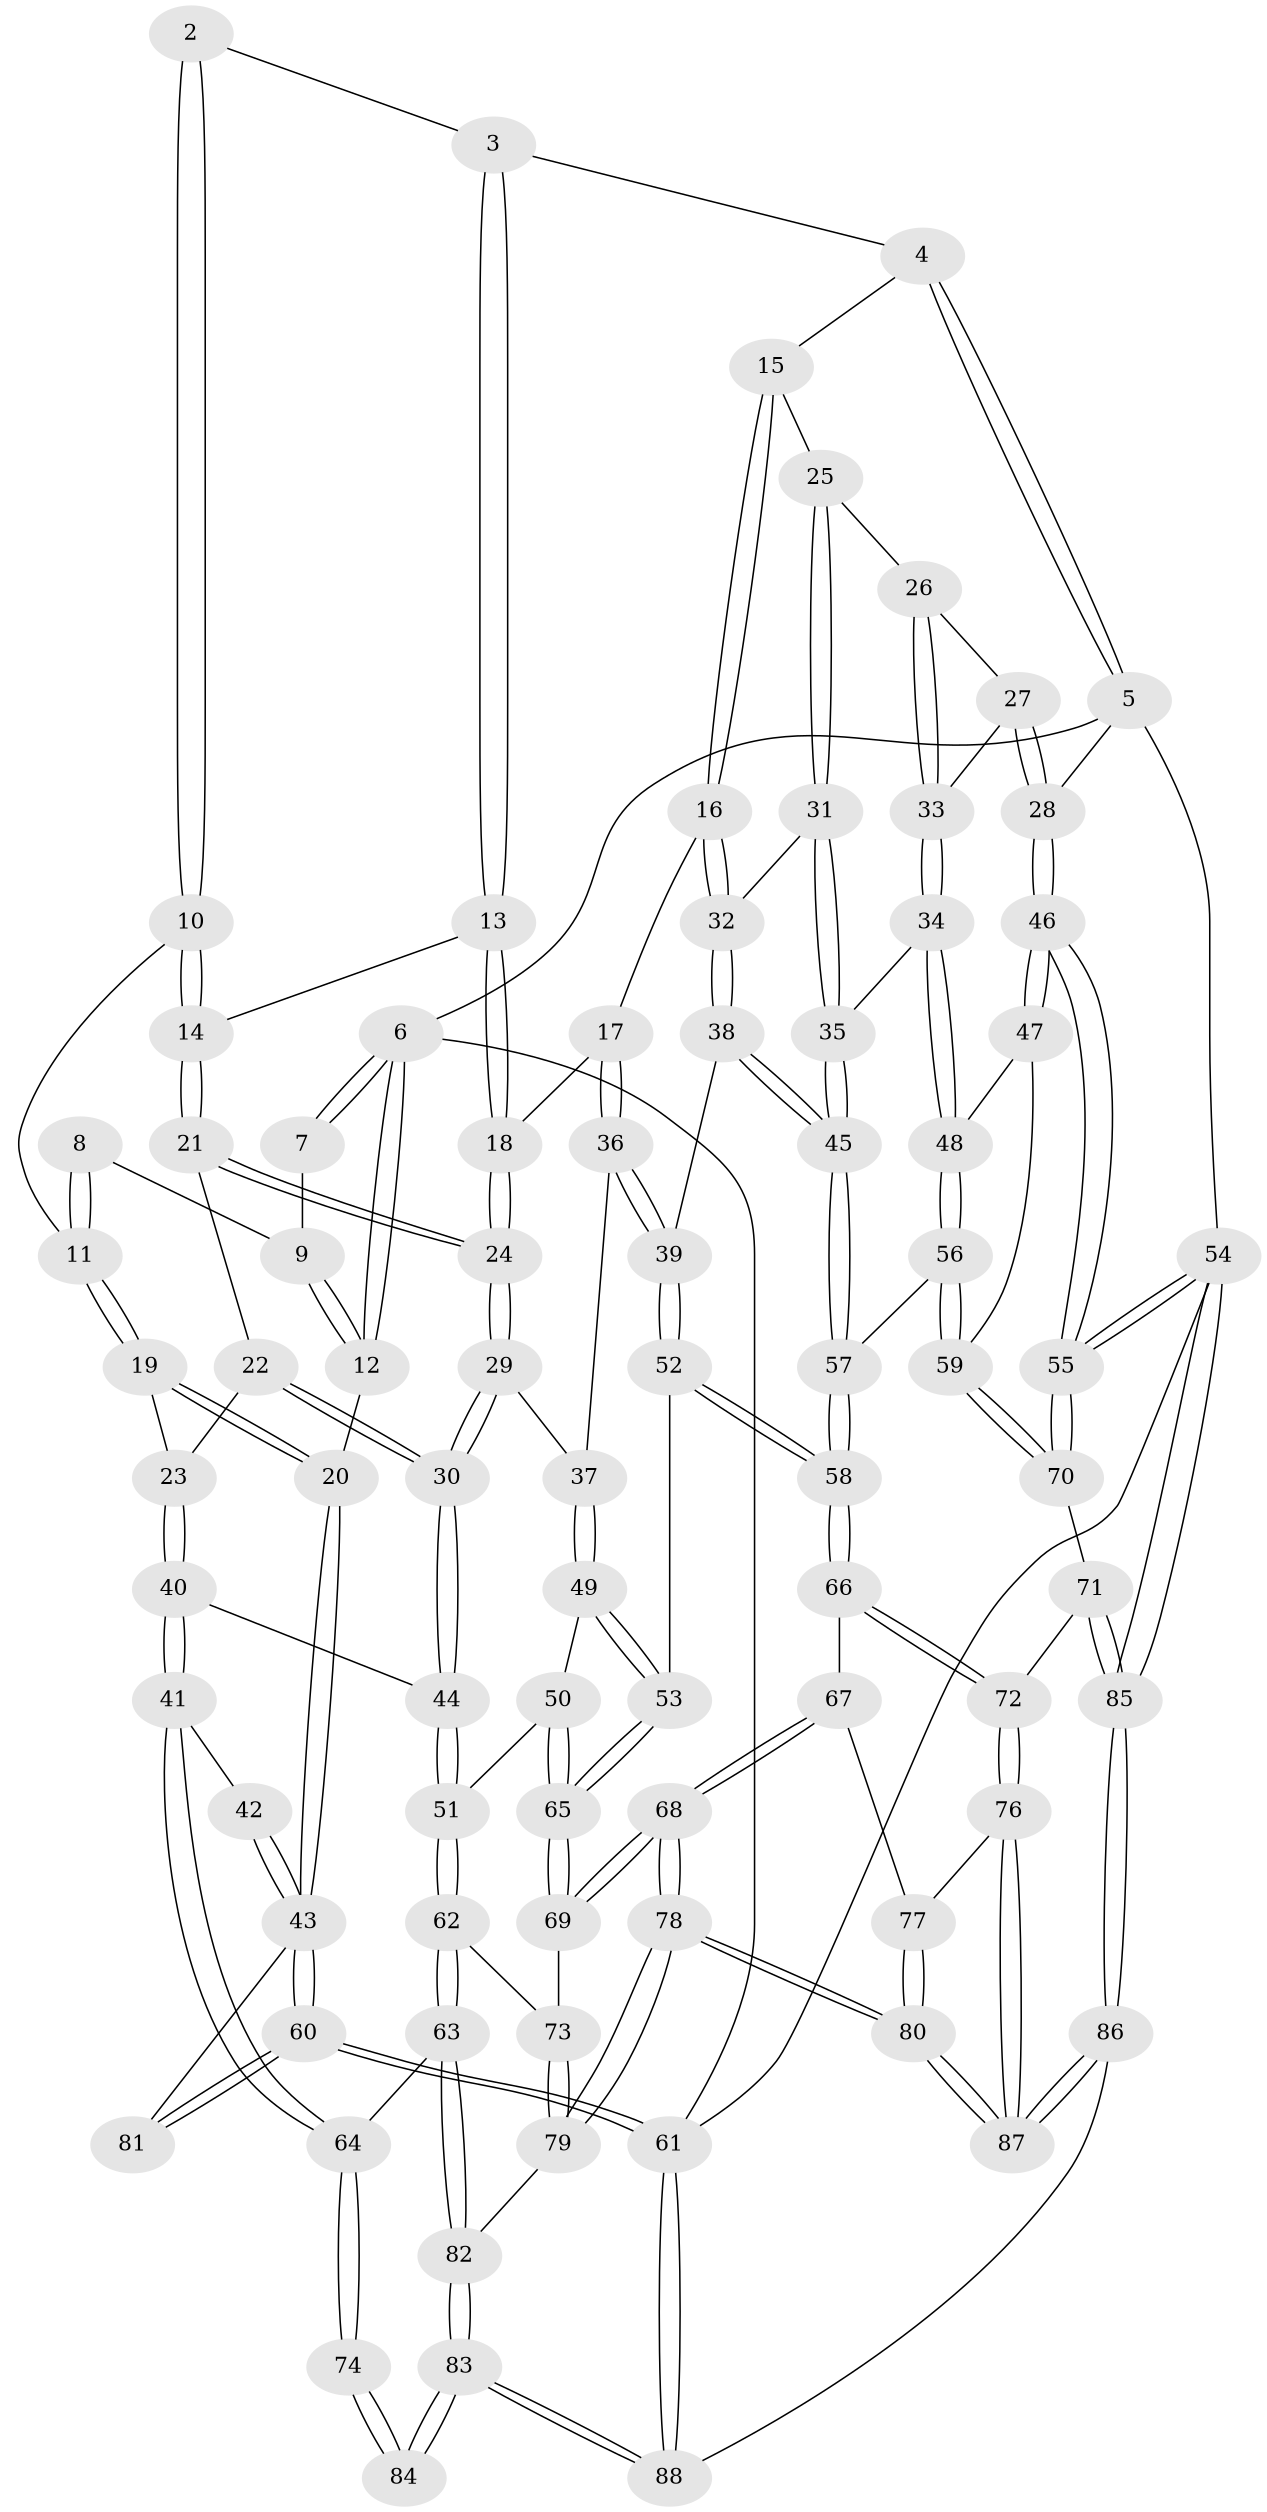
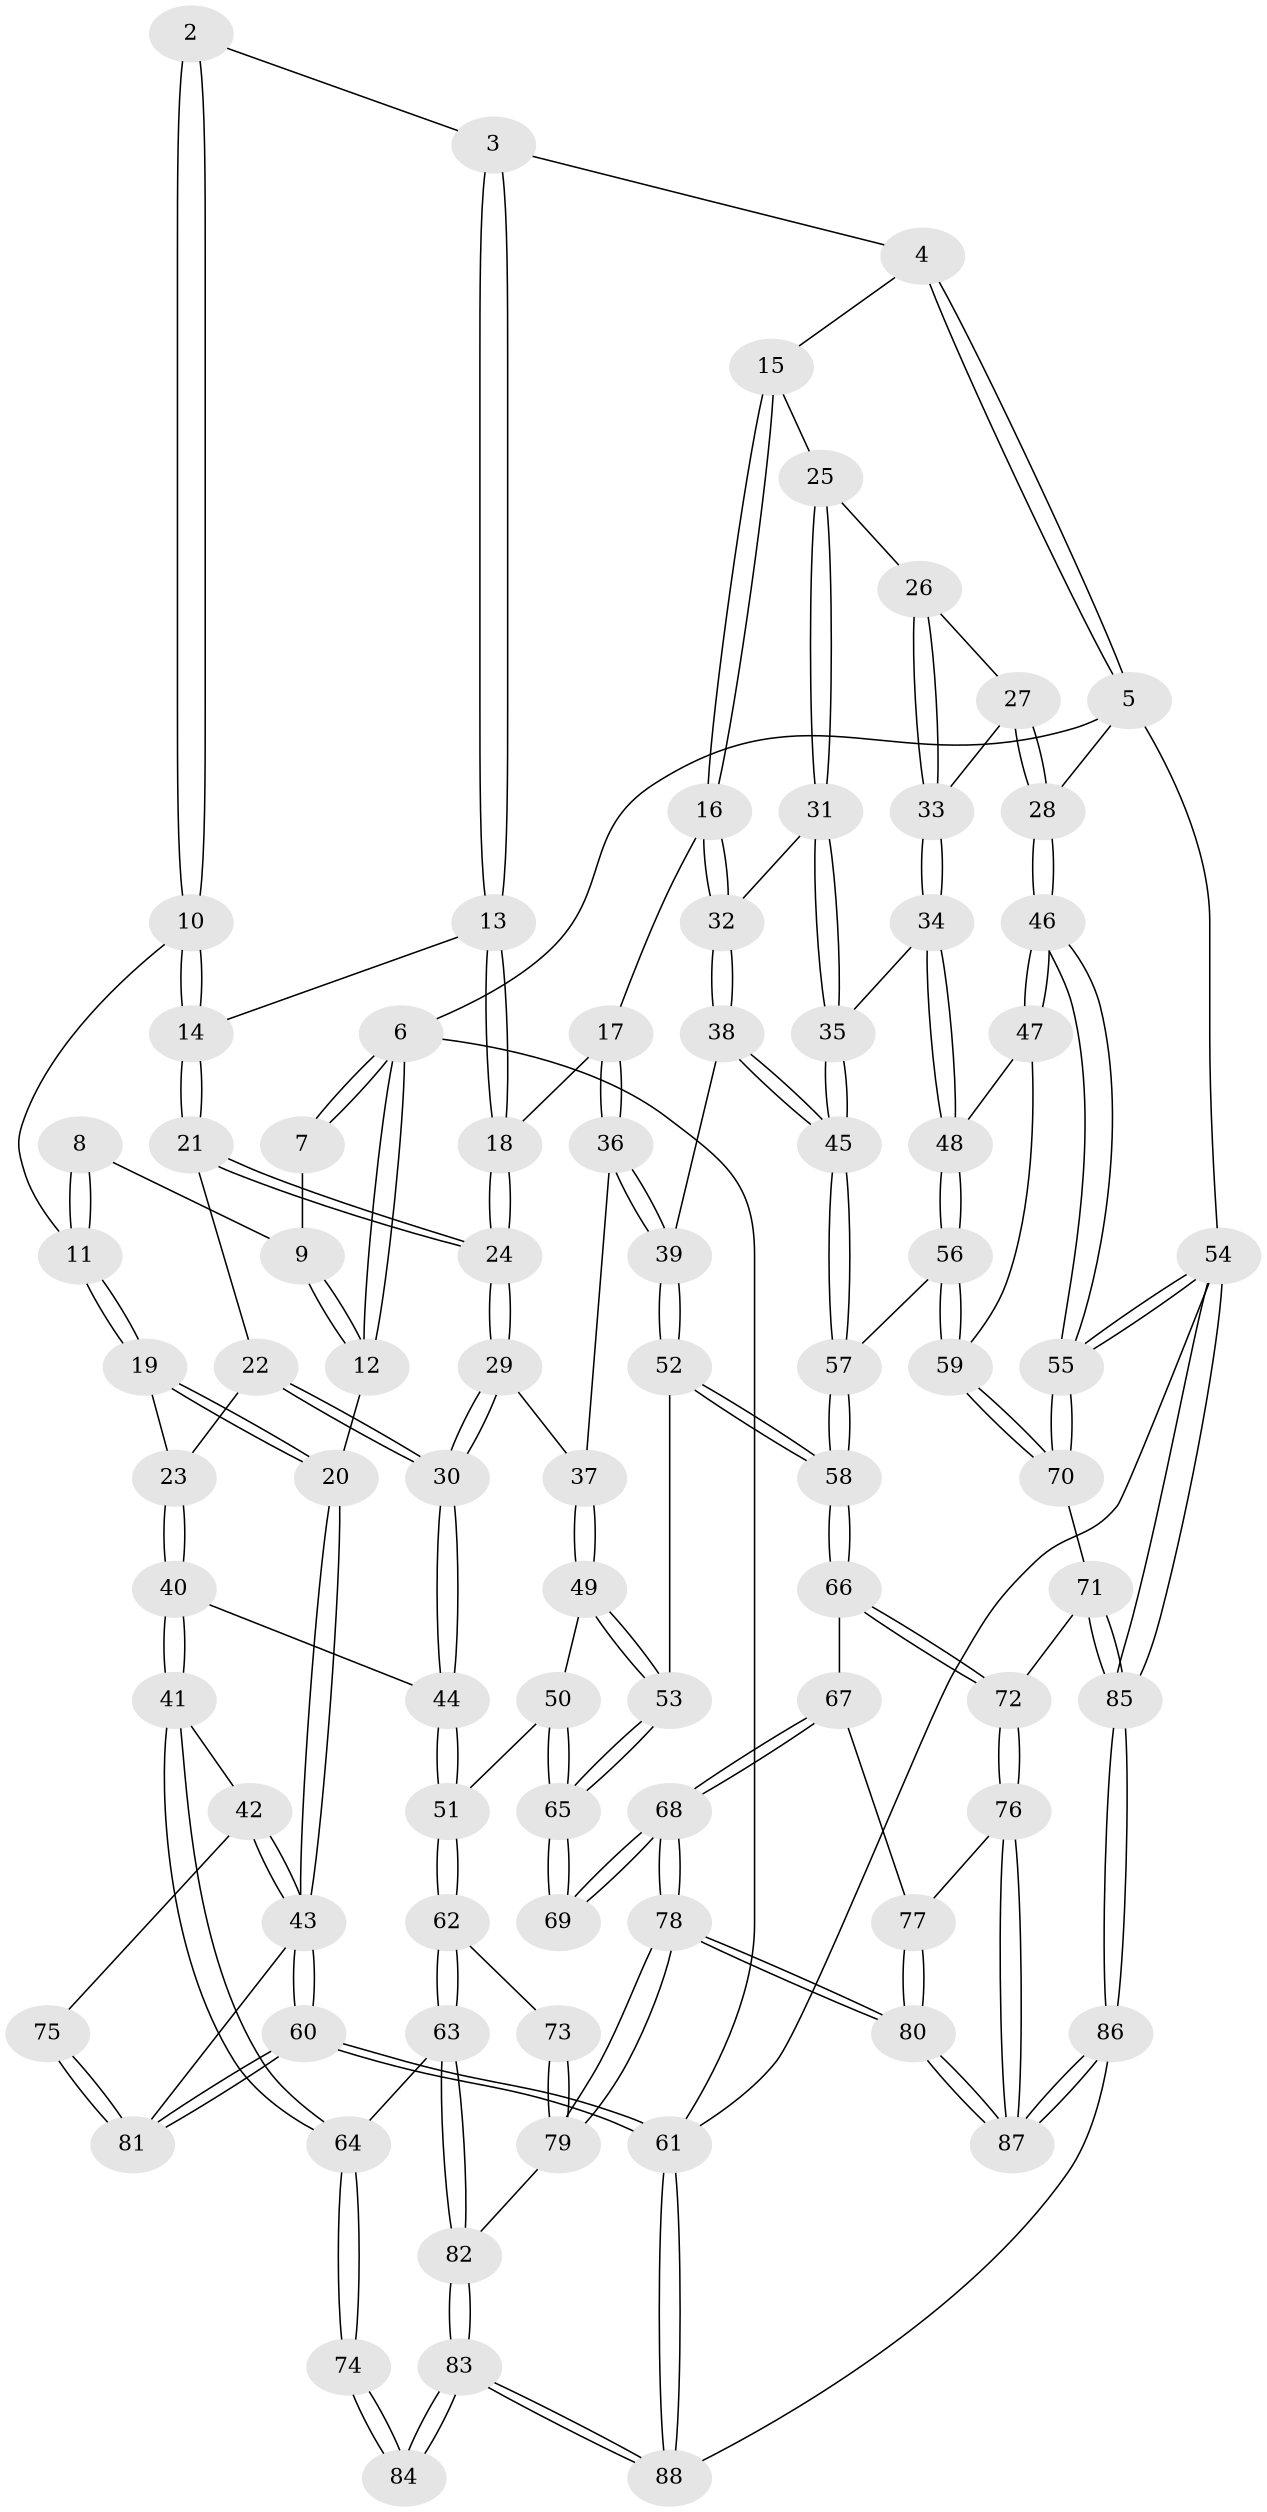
(559, 1978) -> none
none -> (48, 2034)
